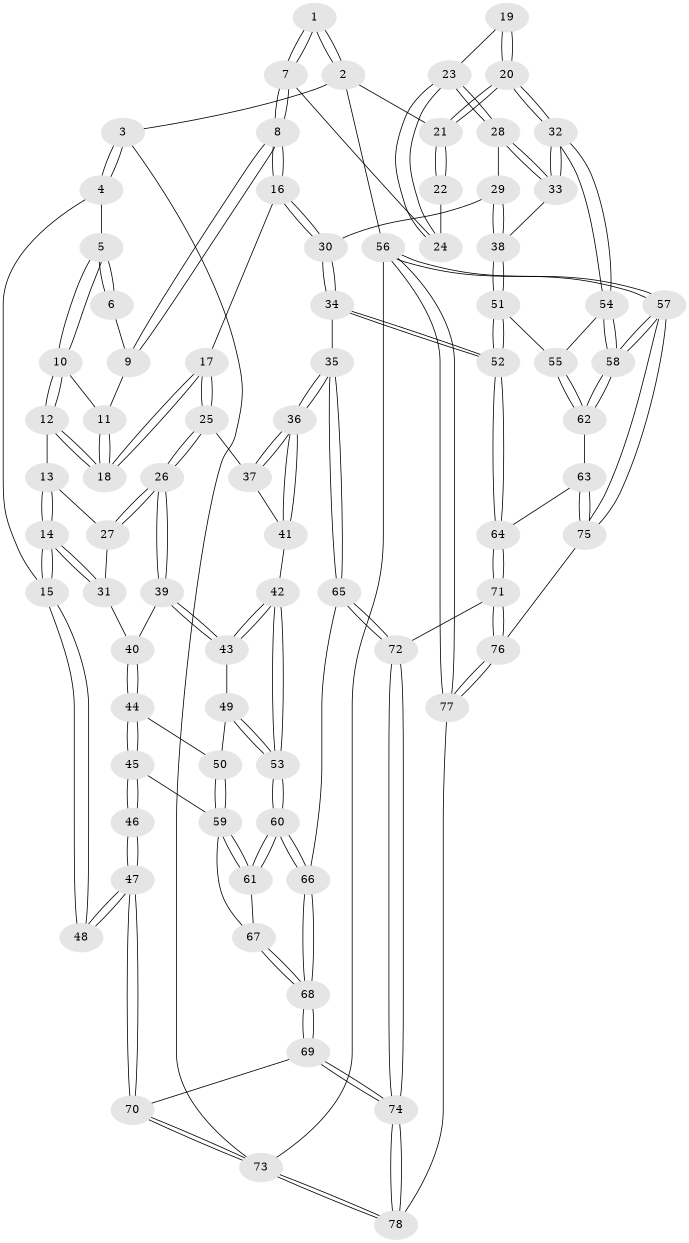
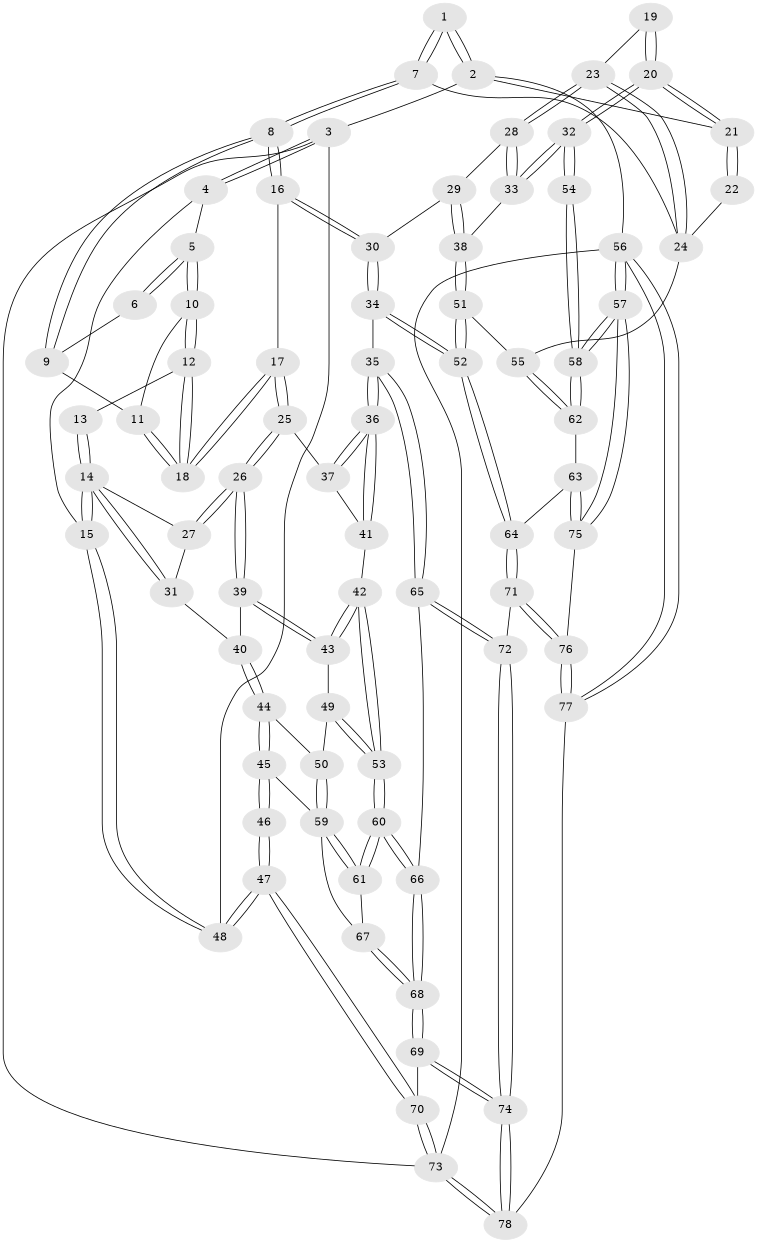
(581, 334) -> (634, 330)
(77, 506) -> (138, 506)
none -> (284, 542)
